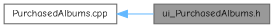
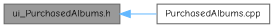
(141, 14) -> (144, 14)
